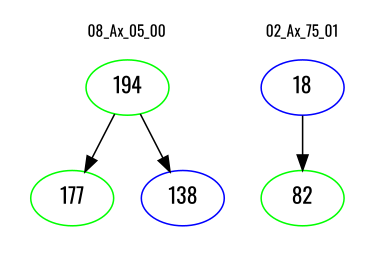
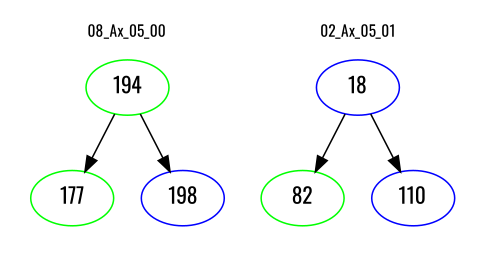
(303, 33) -> (358, 33)
(183, 198) -> (183, 198)
none -> (413, 198)
